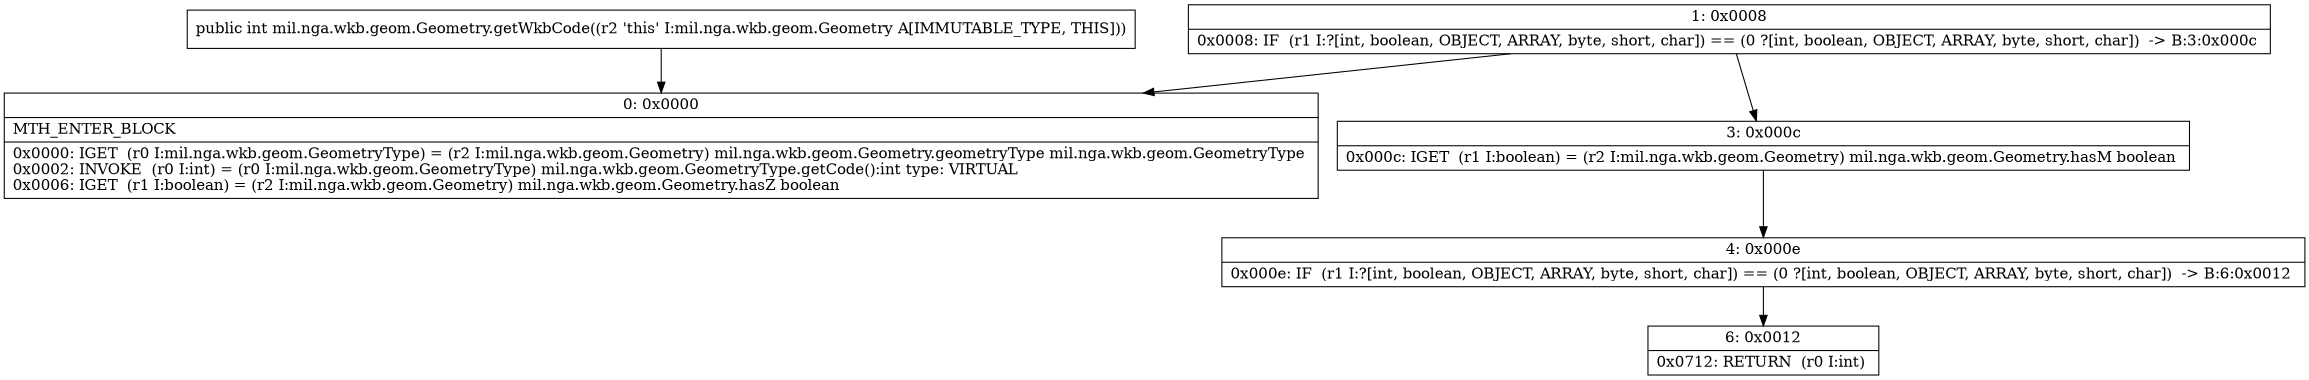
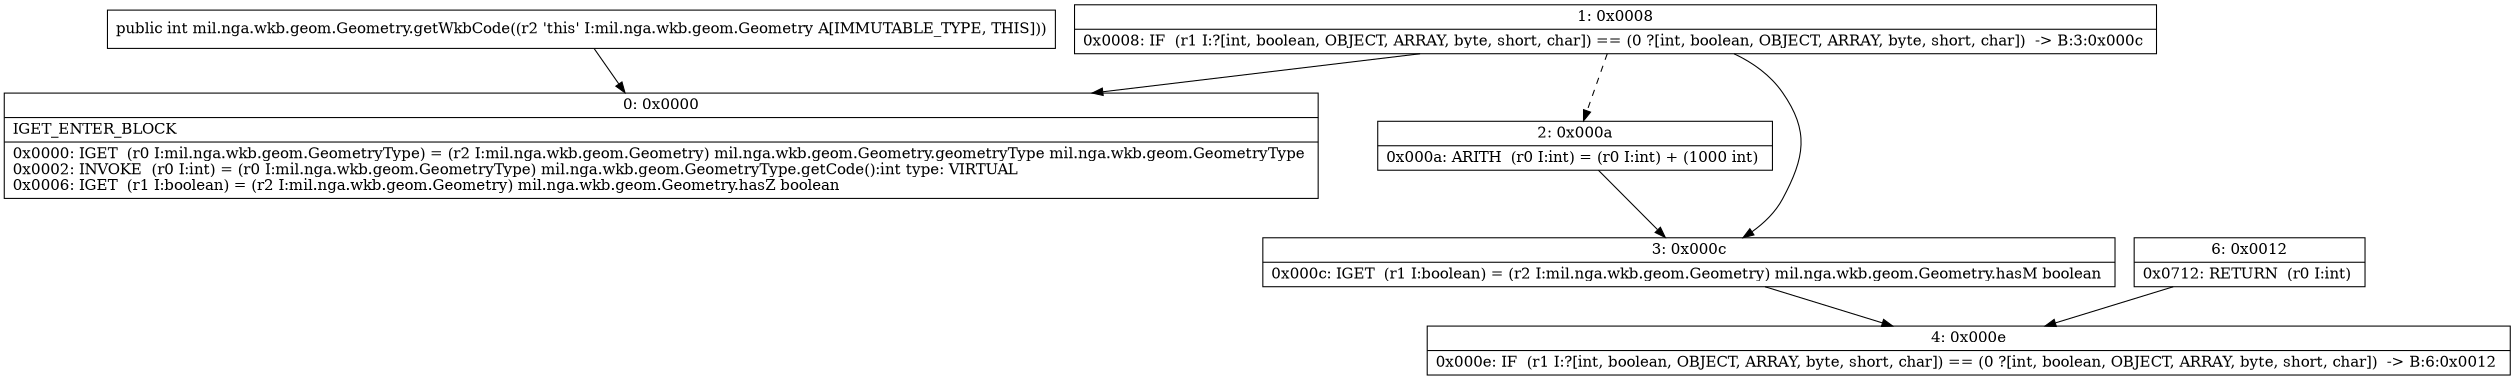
(95, 129) -> (95, 129)
none -> (1575, 146)
(1763, 301) -> (2114, 305)
